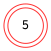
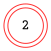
(26, 26) -> (26, 26)
